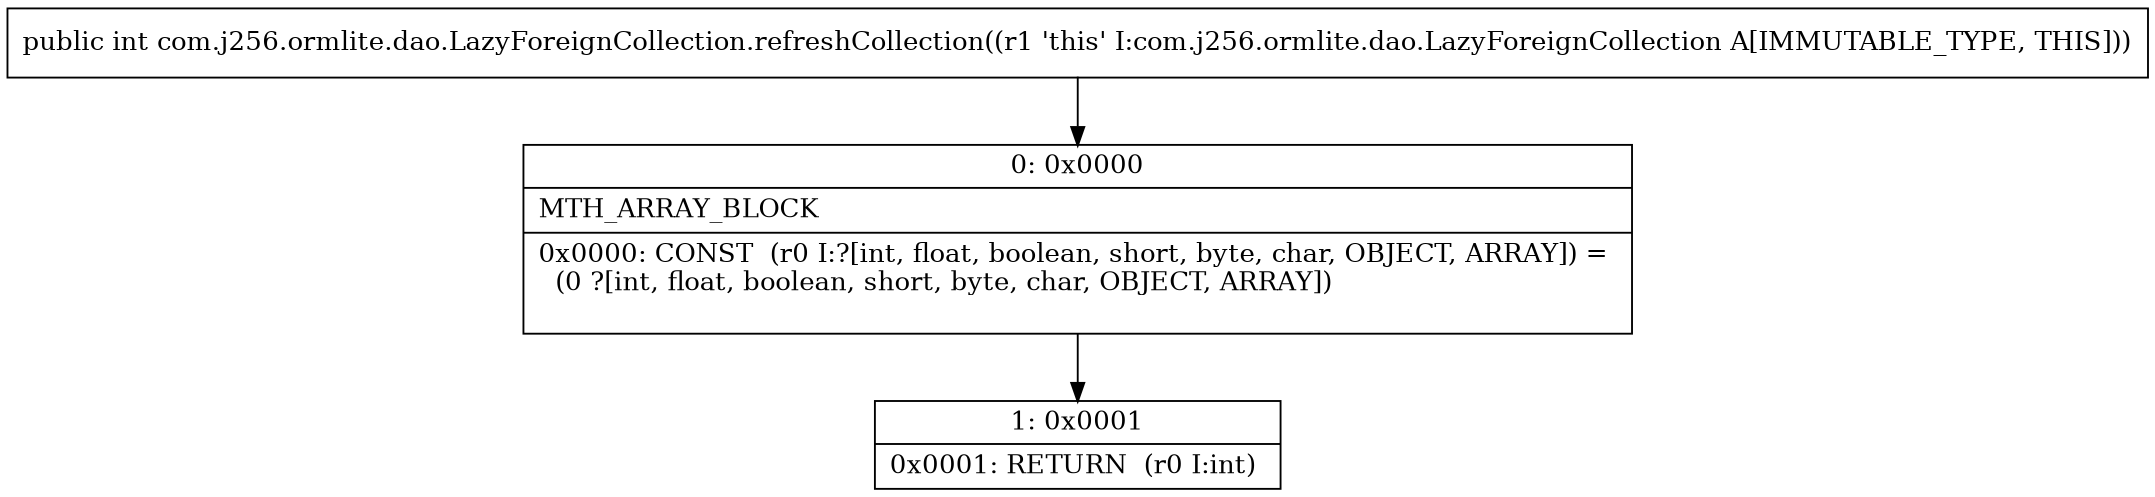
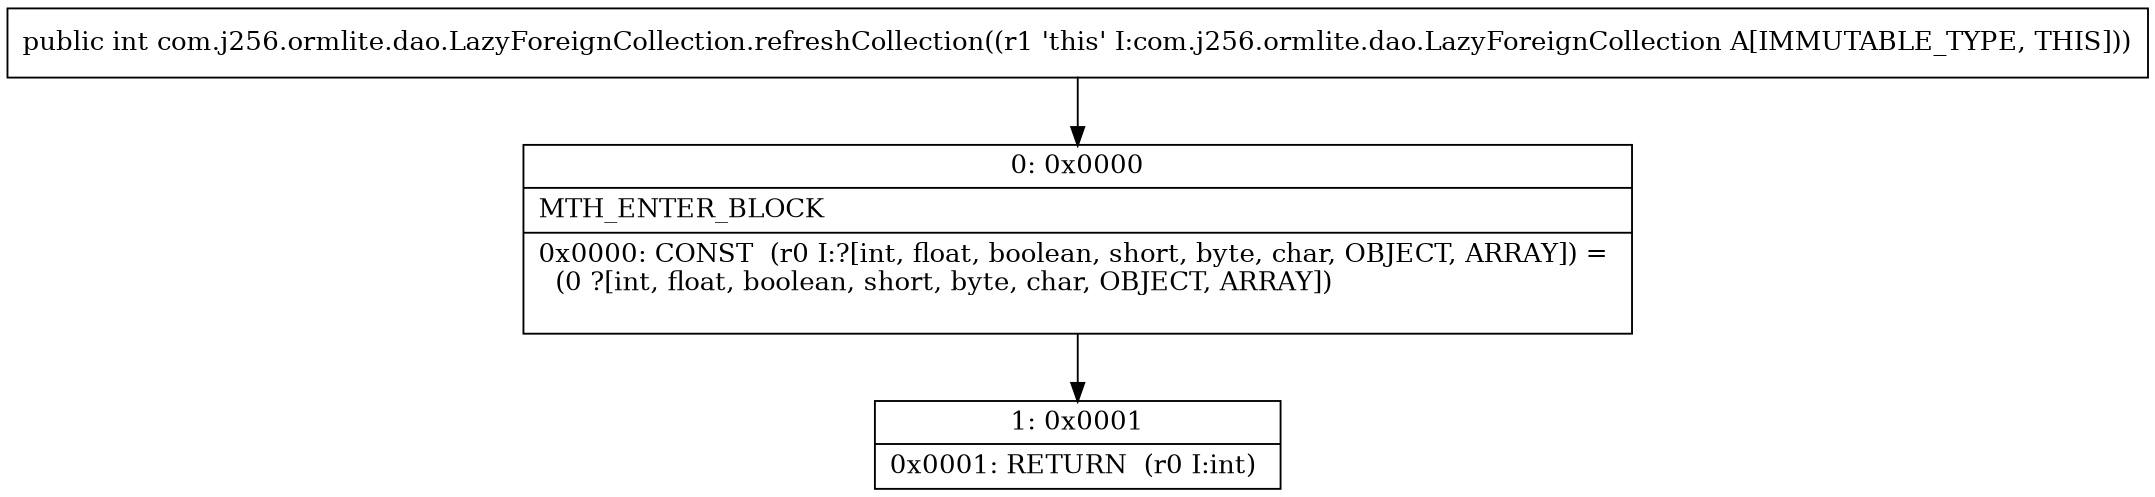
(680, 209) -> (682, 209)
